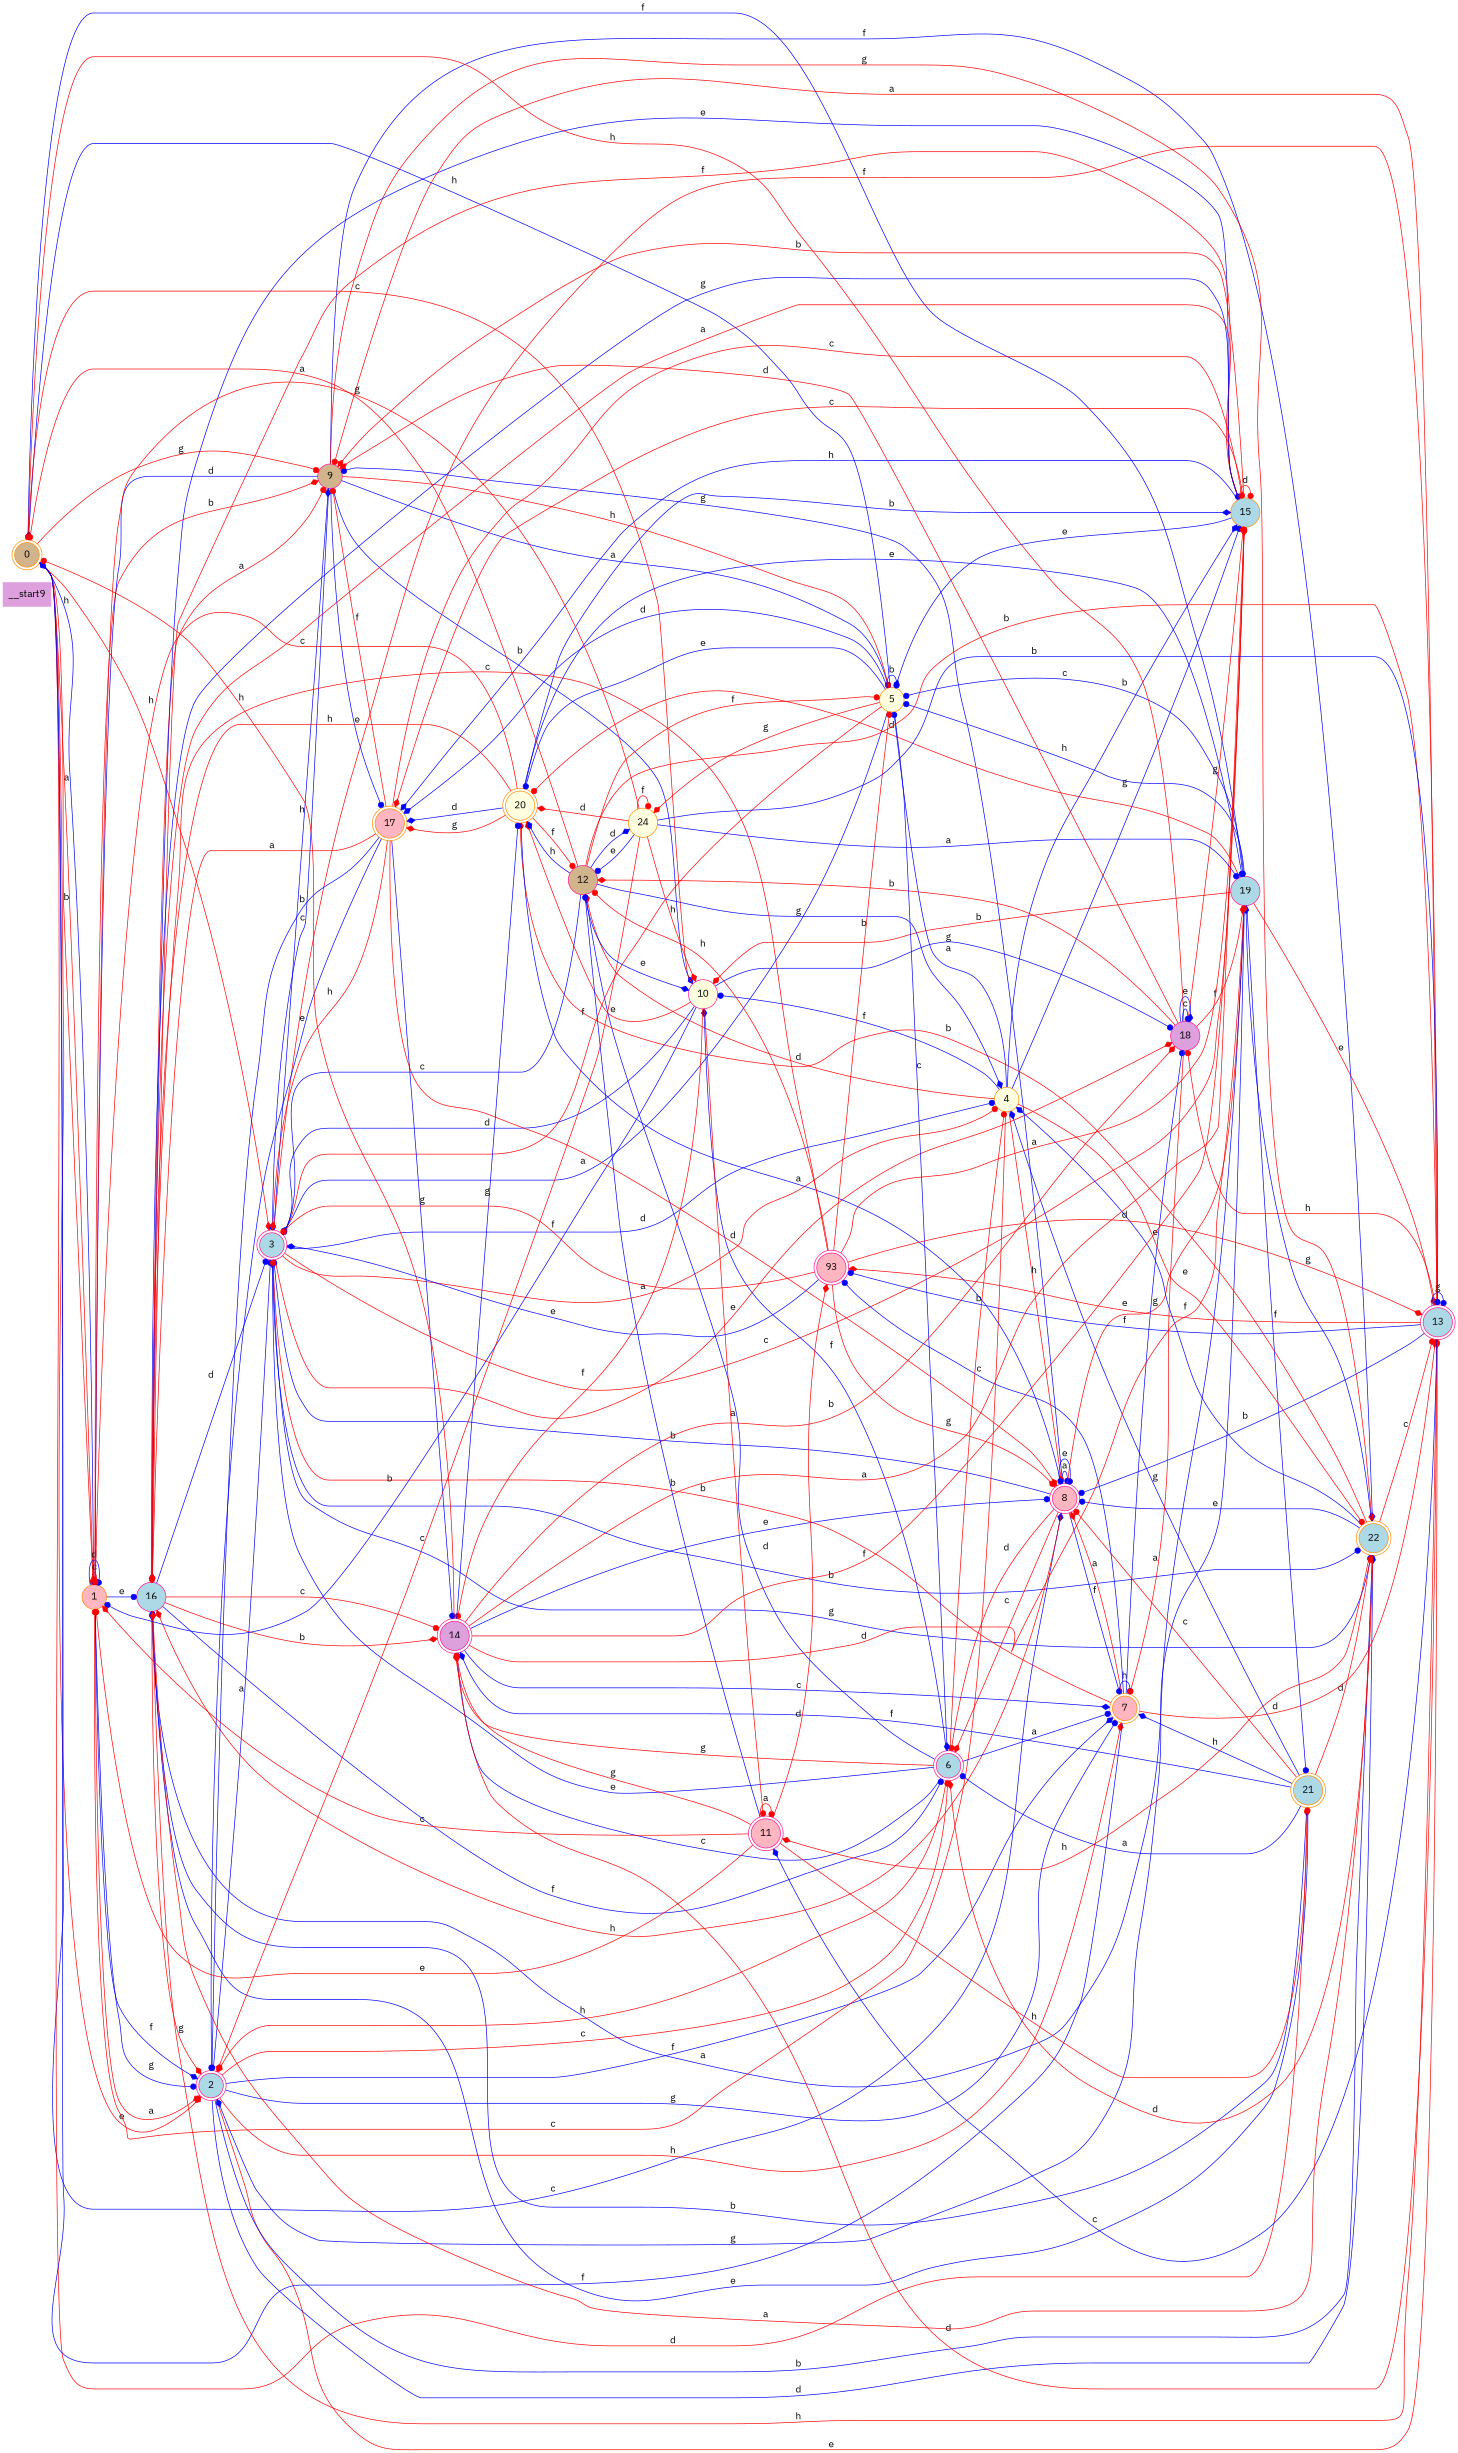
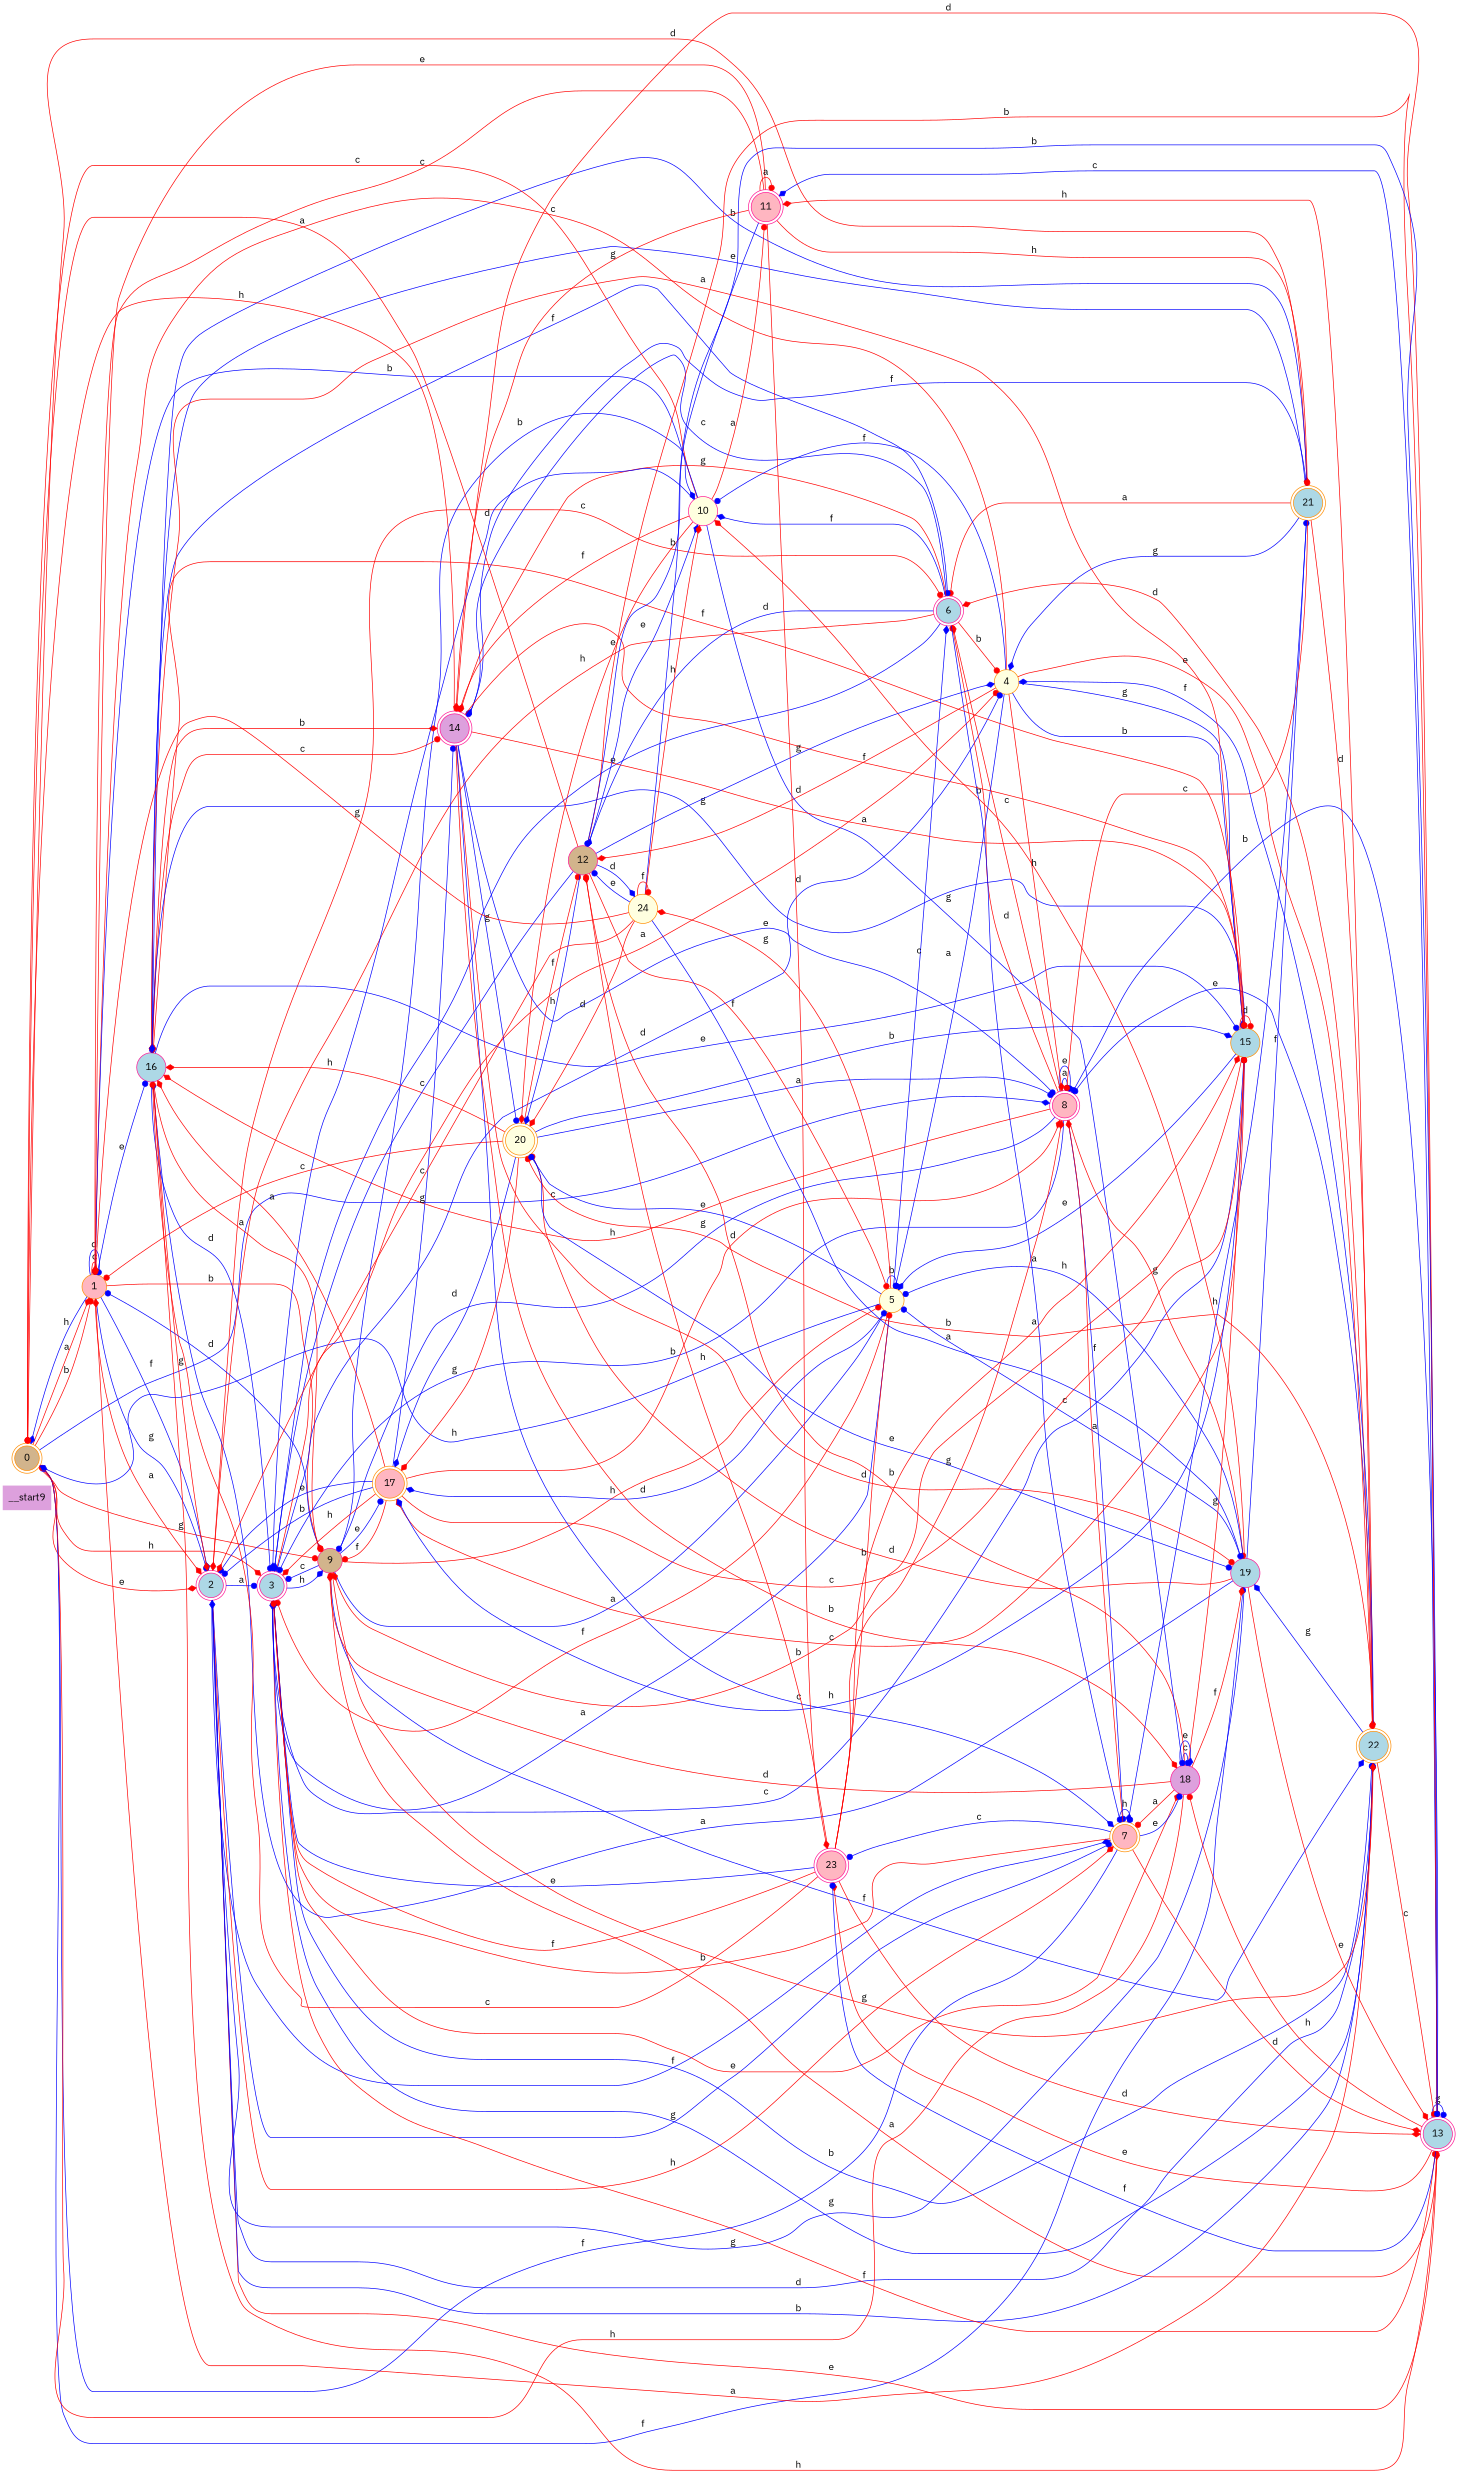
(982, 1250) -> (864, 1722)
(831, 1268) -> (831, 1866)
(1135, 1852) -> (1092, 503)
(872, 2326) -> (477, 2378)
